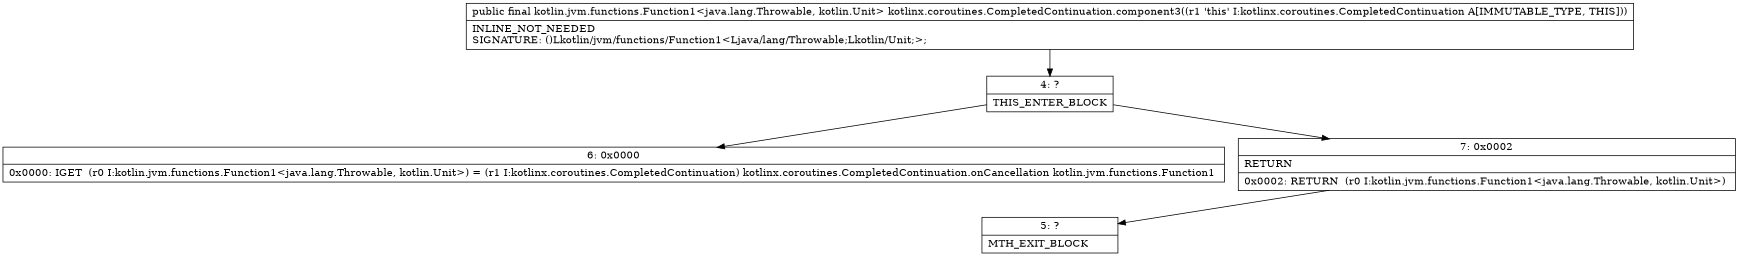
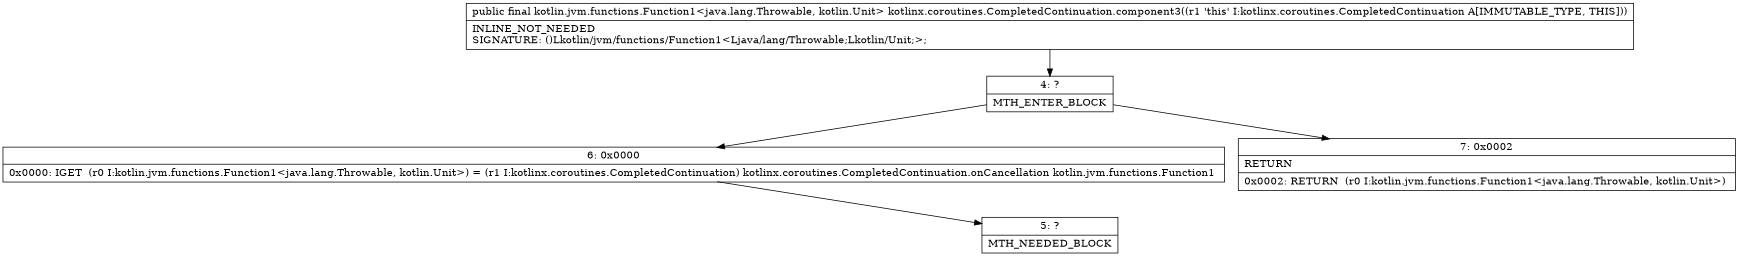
(1050, 103) -> (1050, 103)
(1227, 206) -> (846, 202)
(1038, 244) -> (1050, 244)
